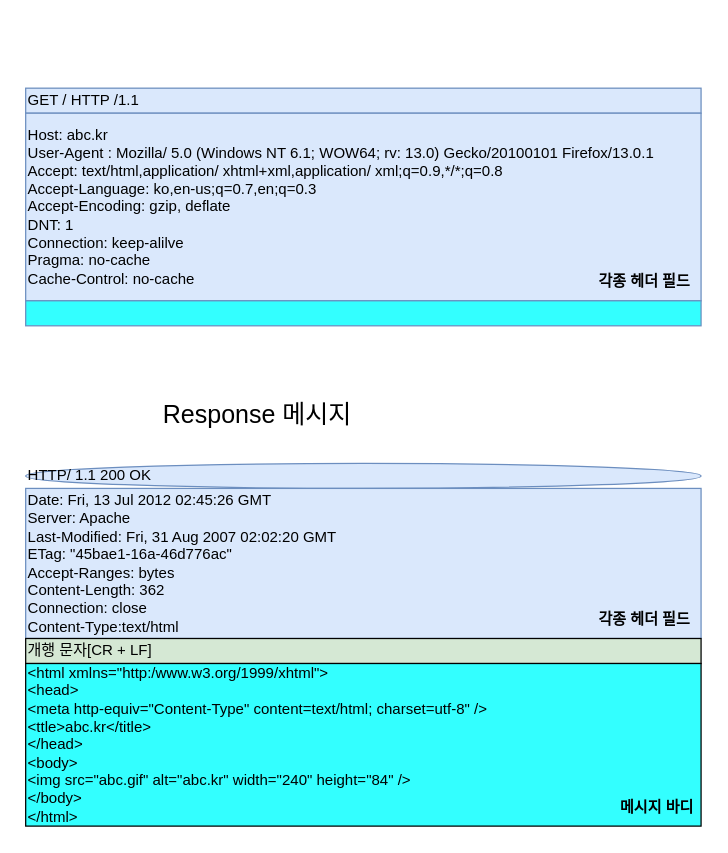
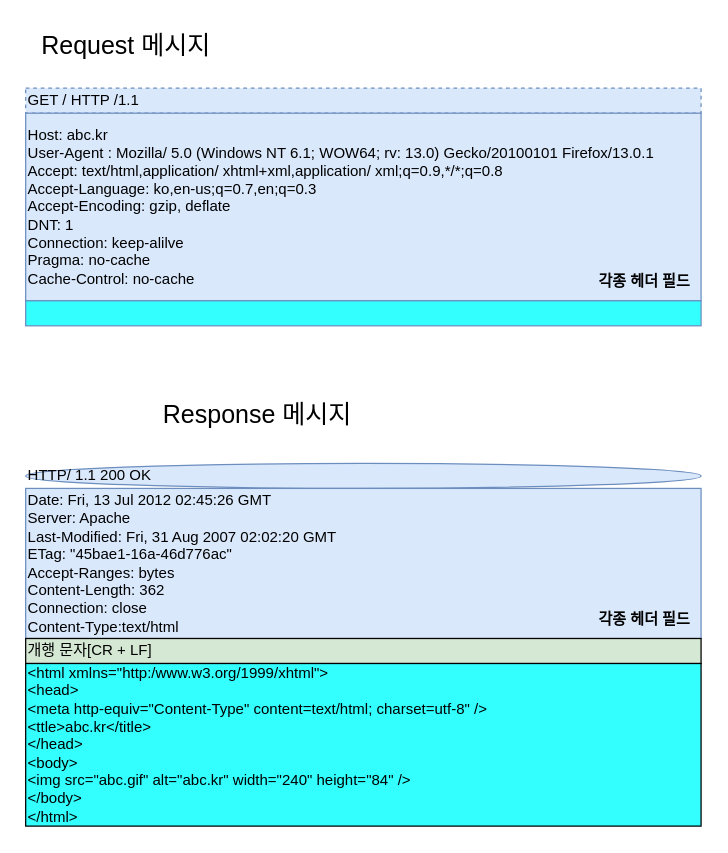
none -> (126, 44)
(363, 101) -> (363, 101)
(657, 807) -> none
